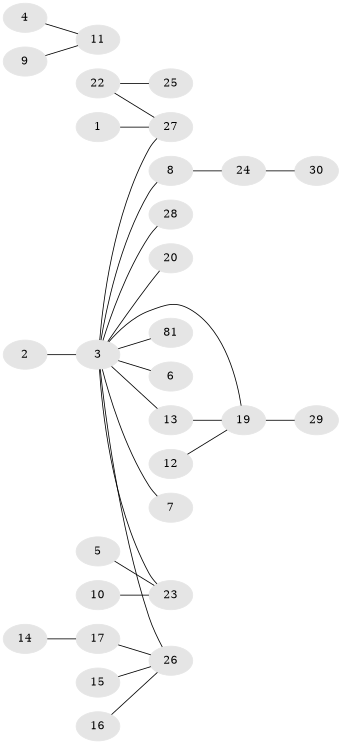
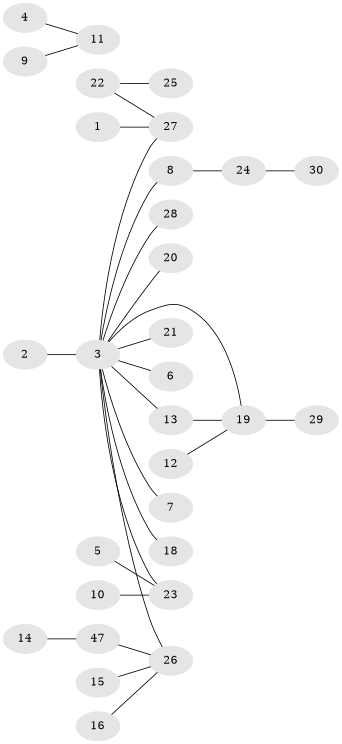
(171, 333) -> (171, 333)
none -> (171, 551)
(98, 639) -> (98, 639)
